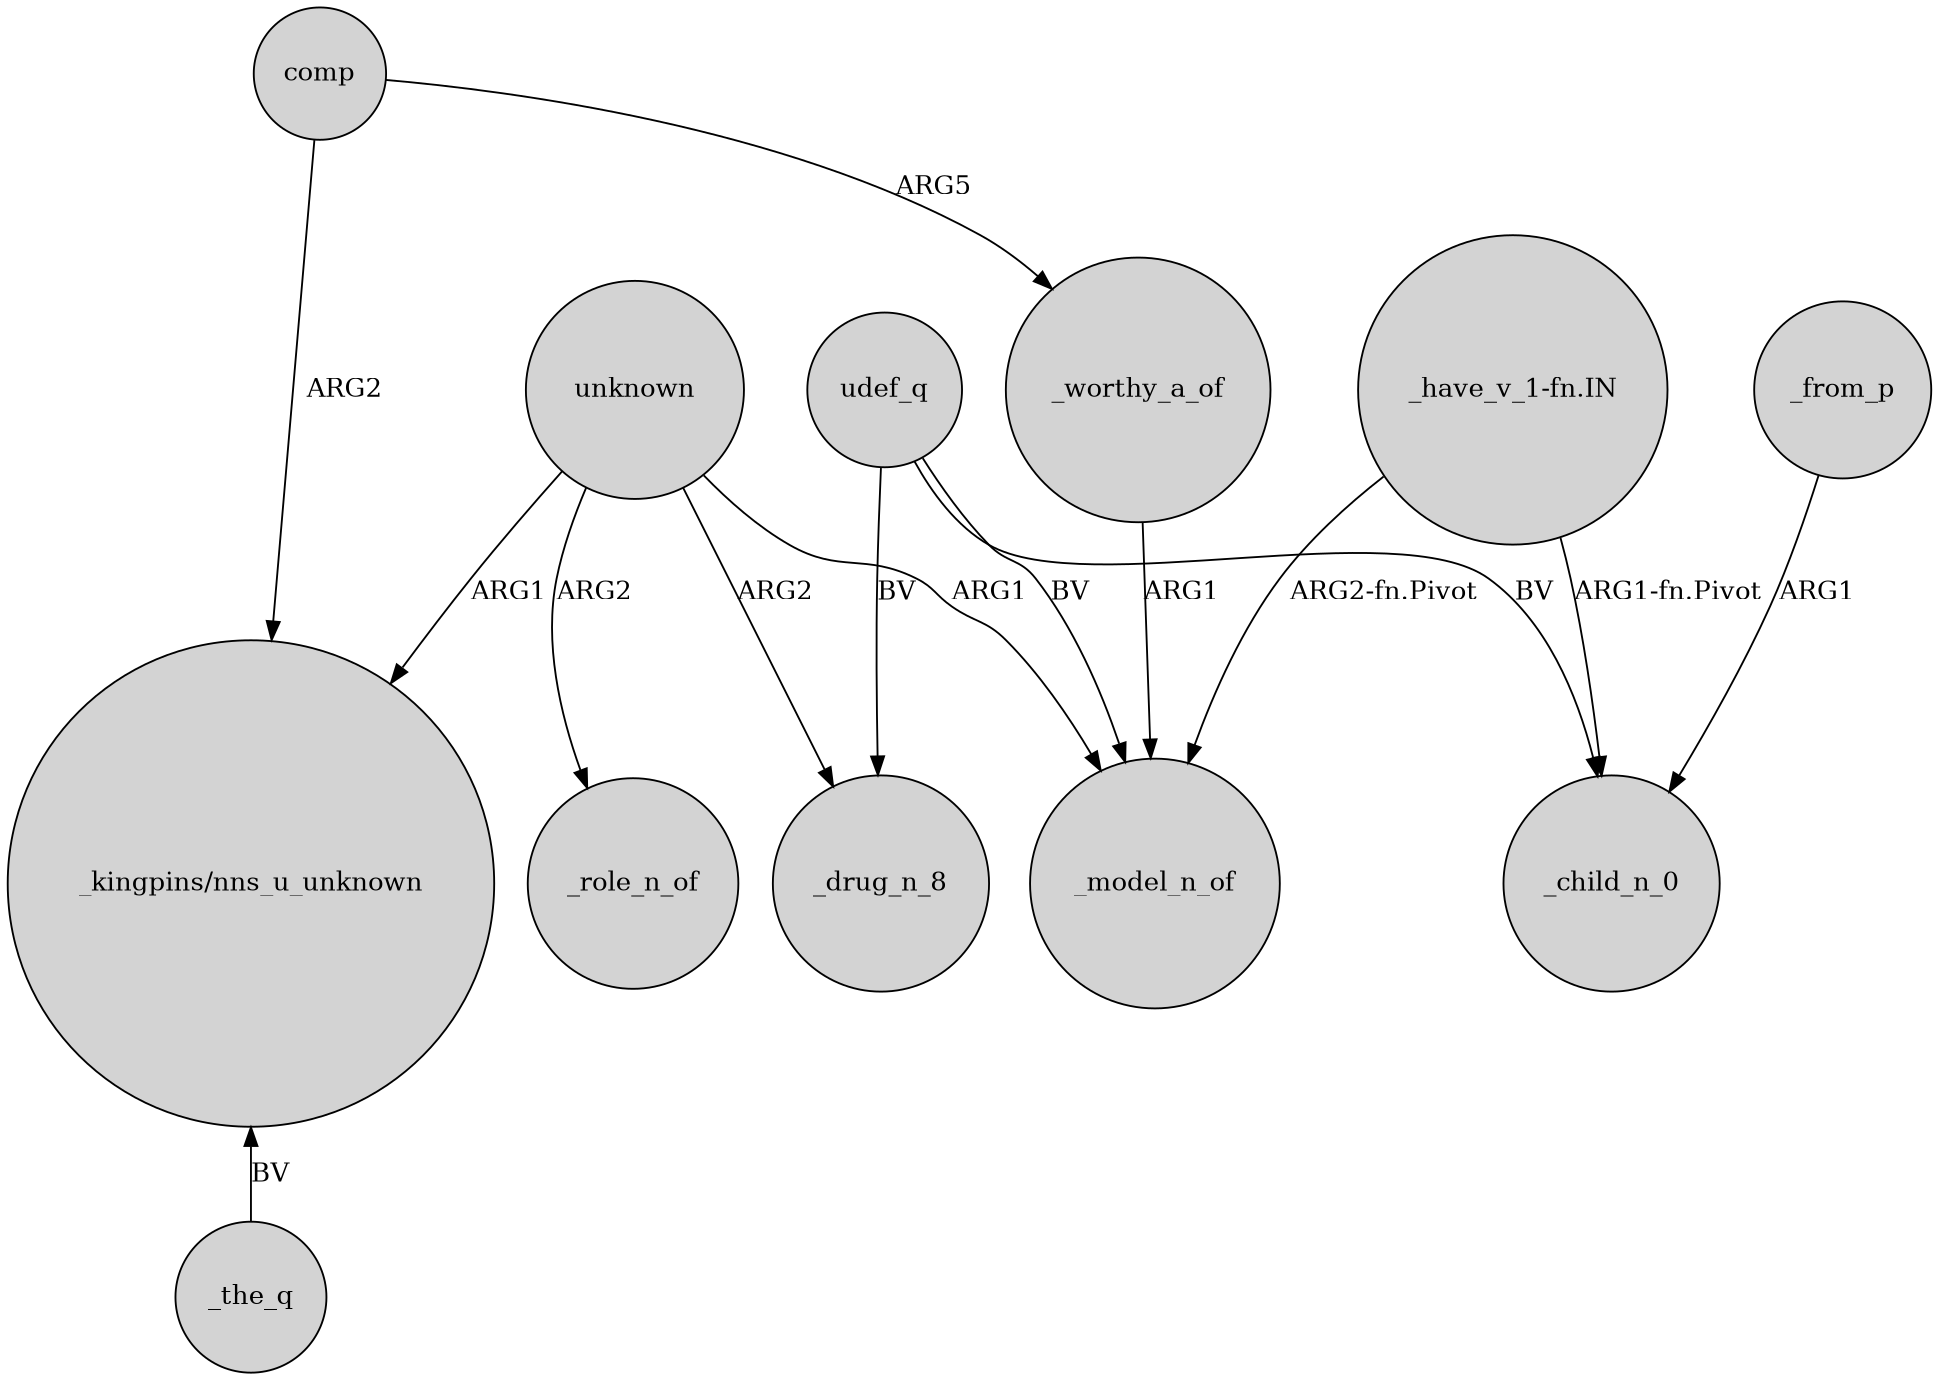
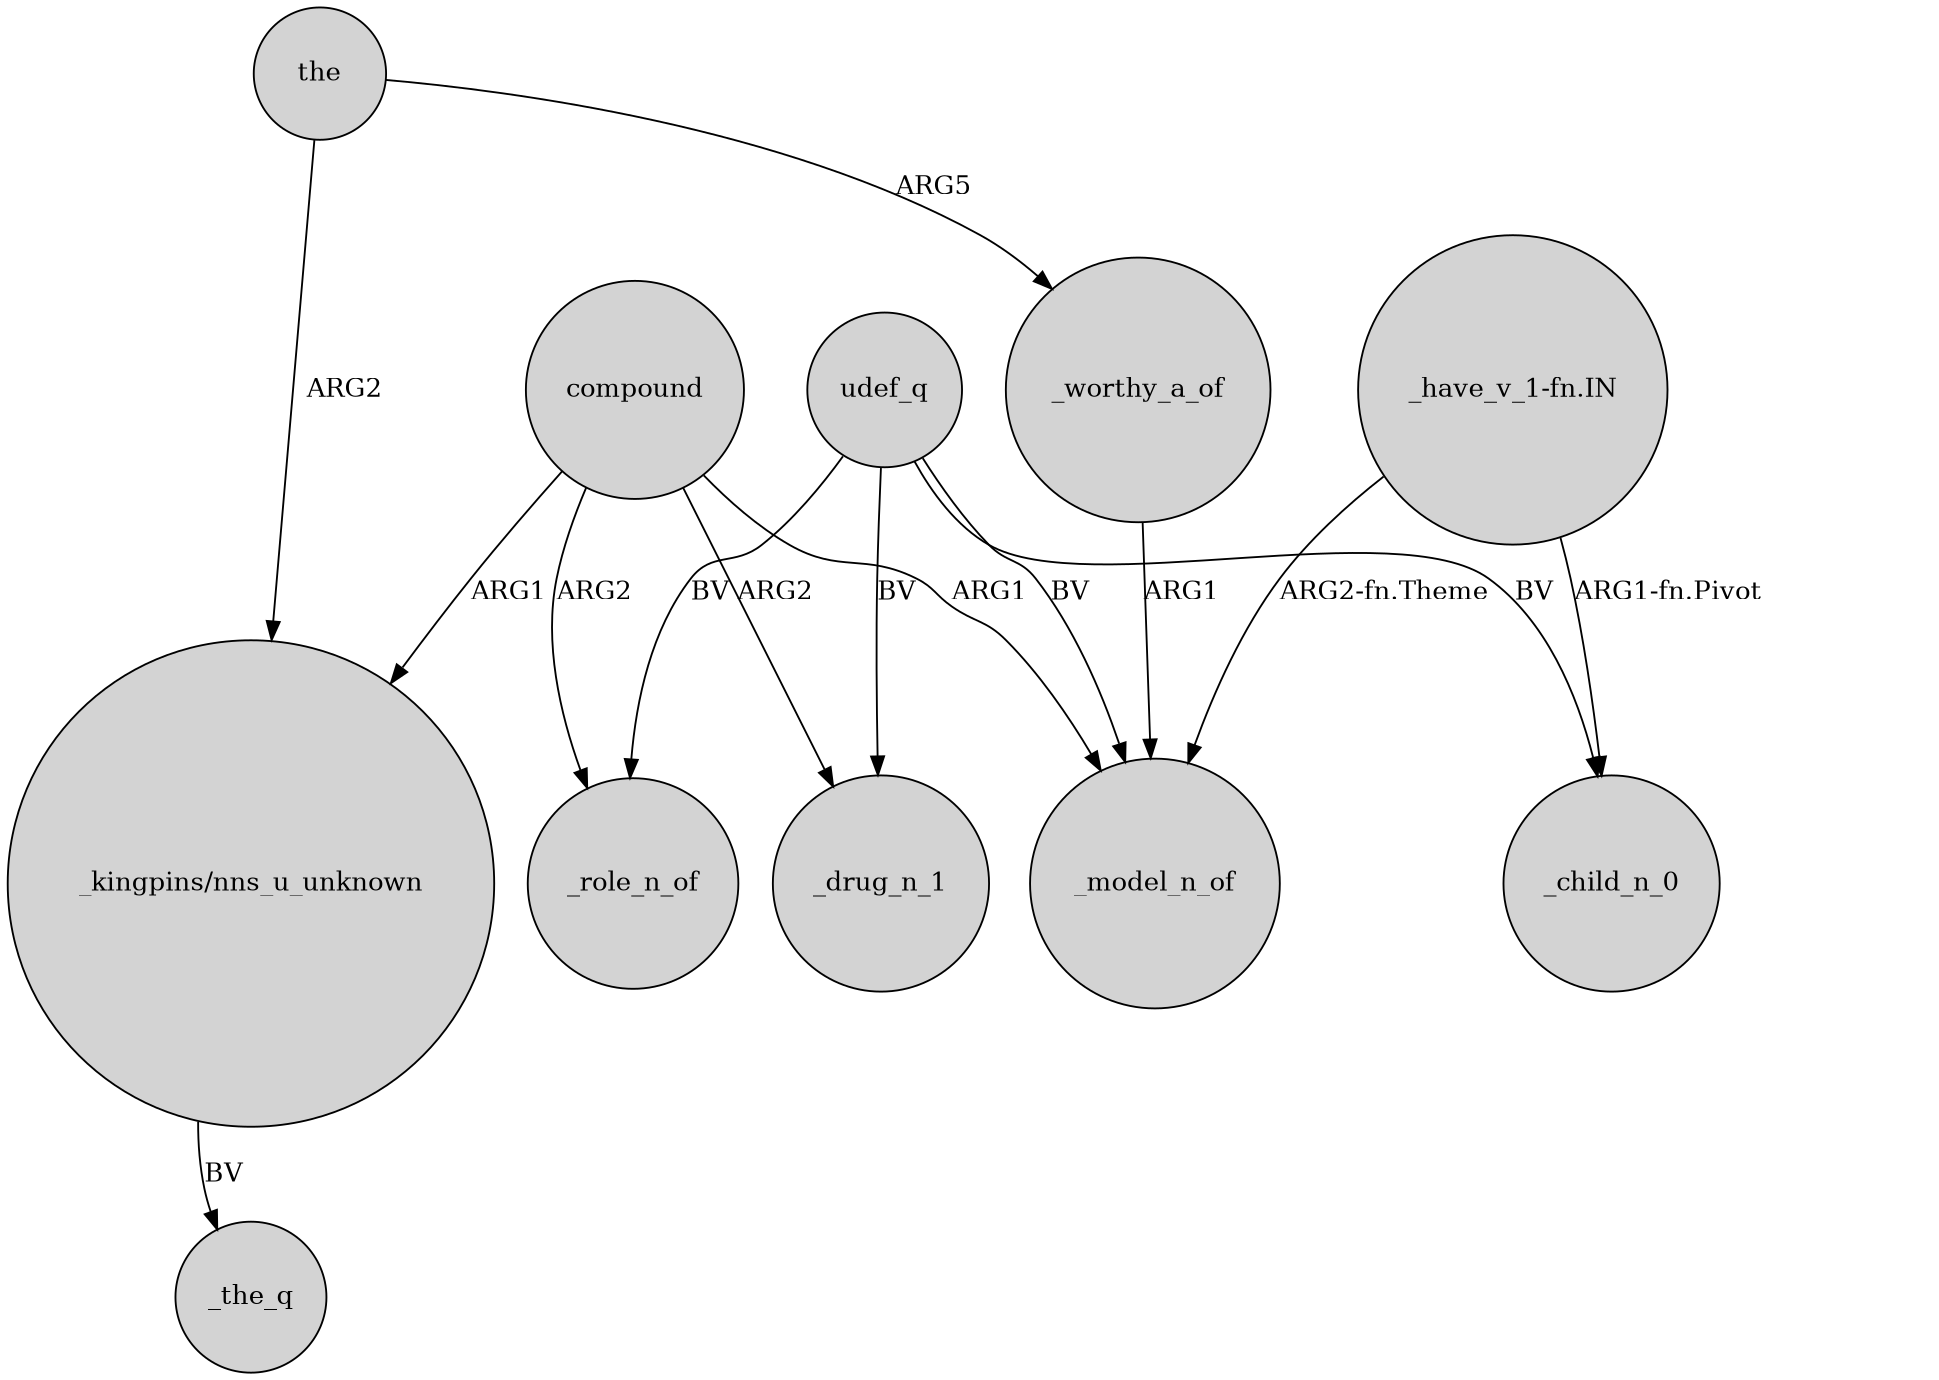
(320, 74) -> (320, 74)
(635, 390) -> (635, 390)
(1843, 390) -> none
none -> (694, 576)
(1384, 592) -> (1384, 592)
(881, 884) -> (881, 884)
(251, 1184) -> (201, 1167)
